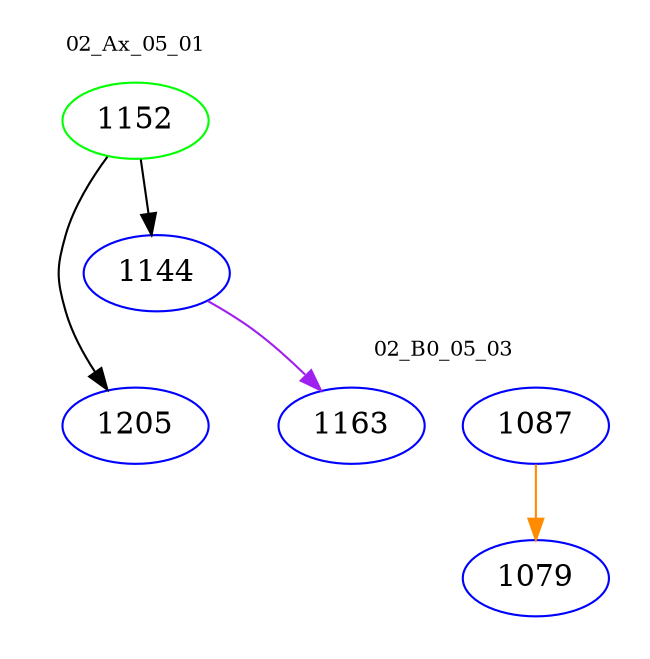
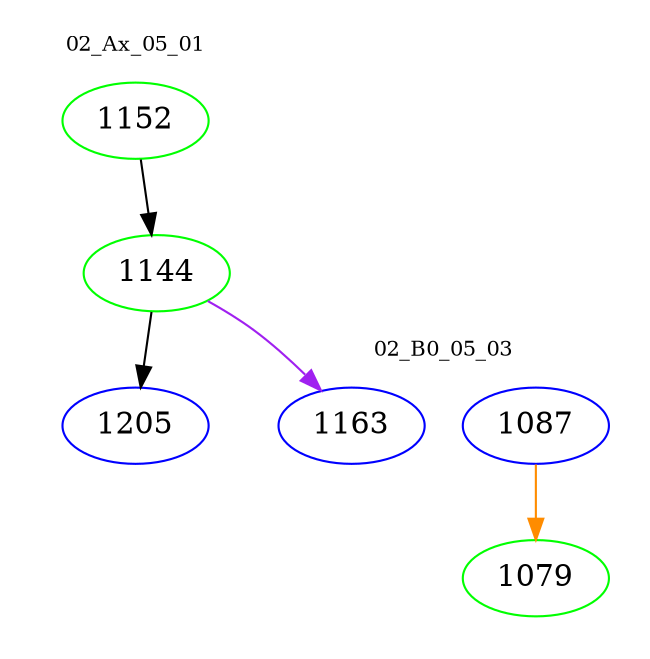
(59, 262) -> (148, 339)
(157, 273) -> (157, 273)
(536, 578) -> (536, 578)
